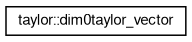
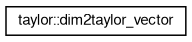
(96, 21) -> (96, 21)
